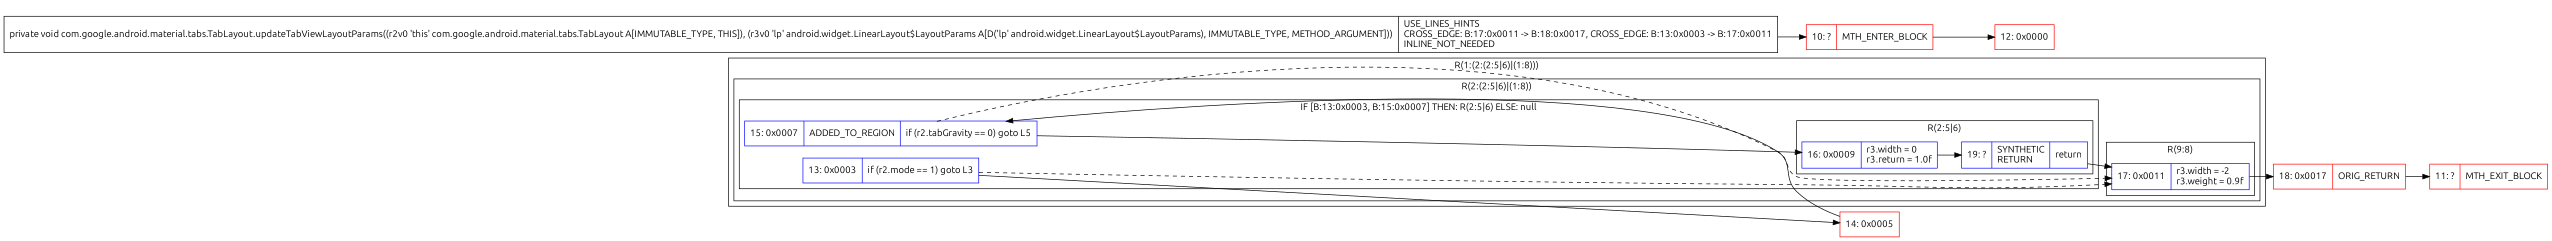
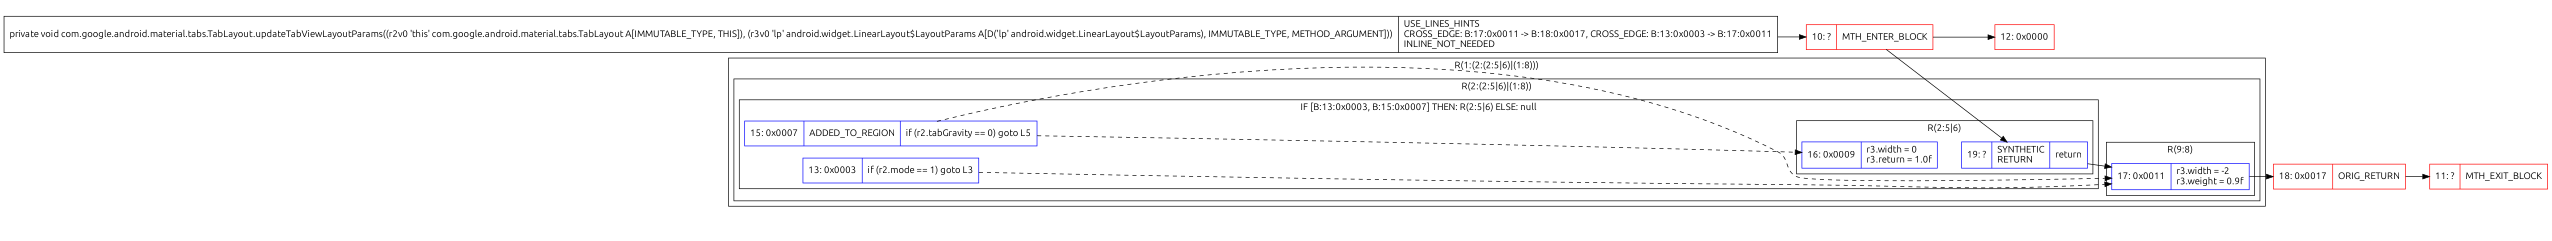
(1416, 143) -> (1416, 143)
(1946, 155) -> (1944, 94)
(1870, 224) -> none
